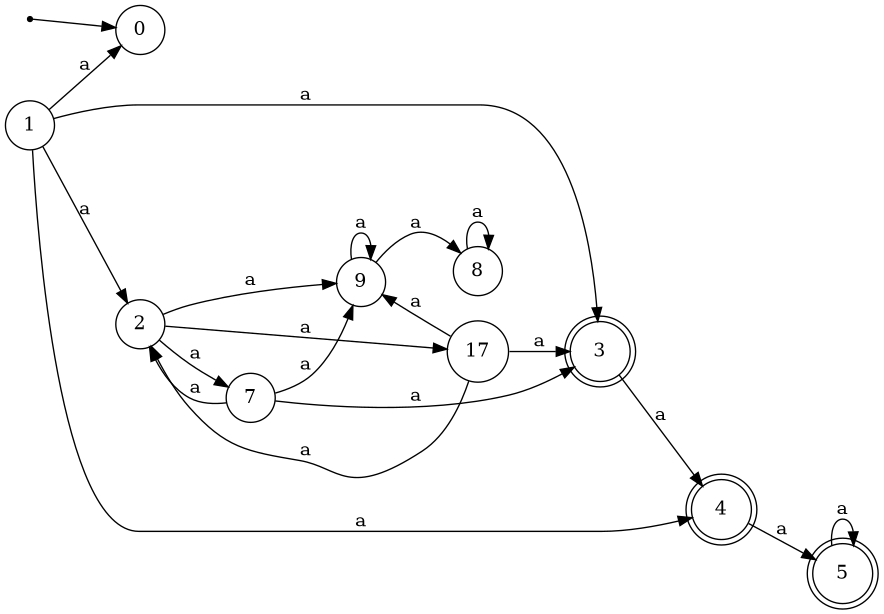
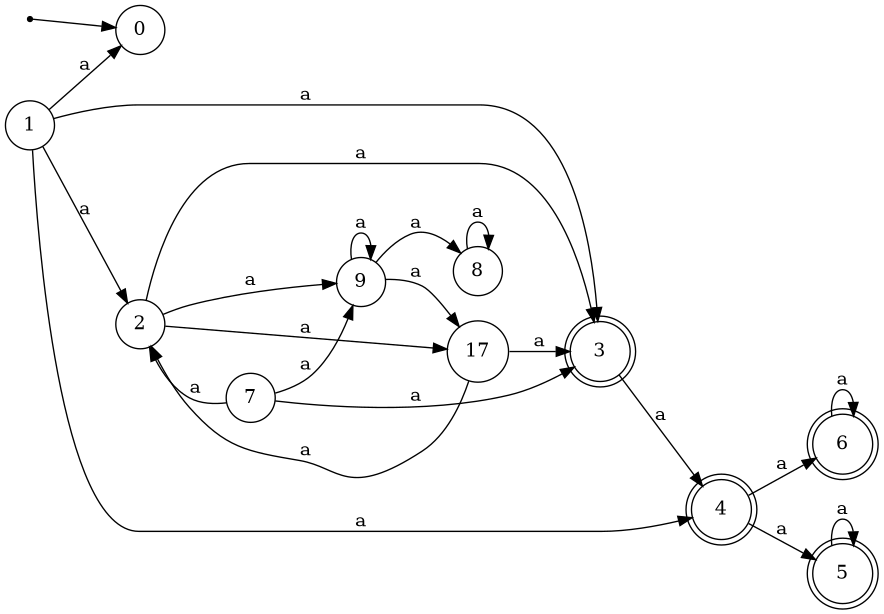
(422, 319) -> (424, 287)
(186, 362) -> (371, 163)
none -> (843, 444)
